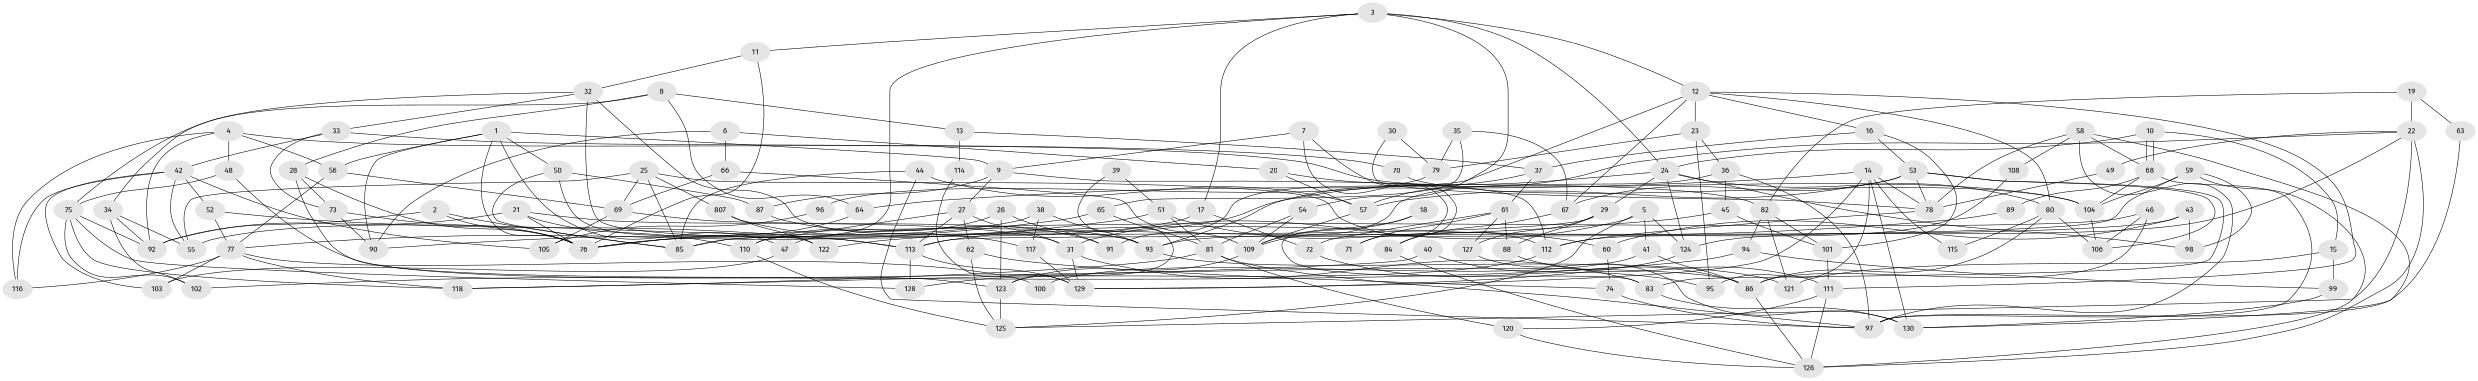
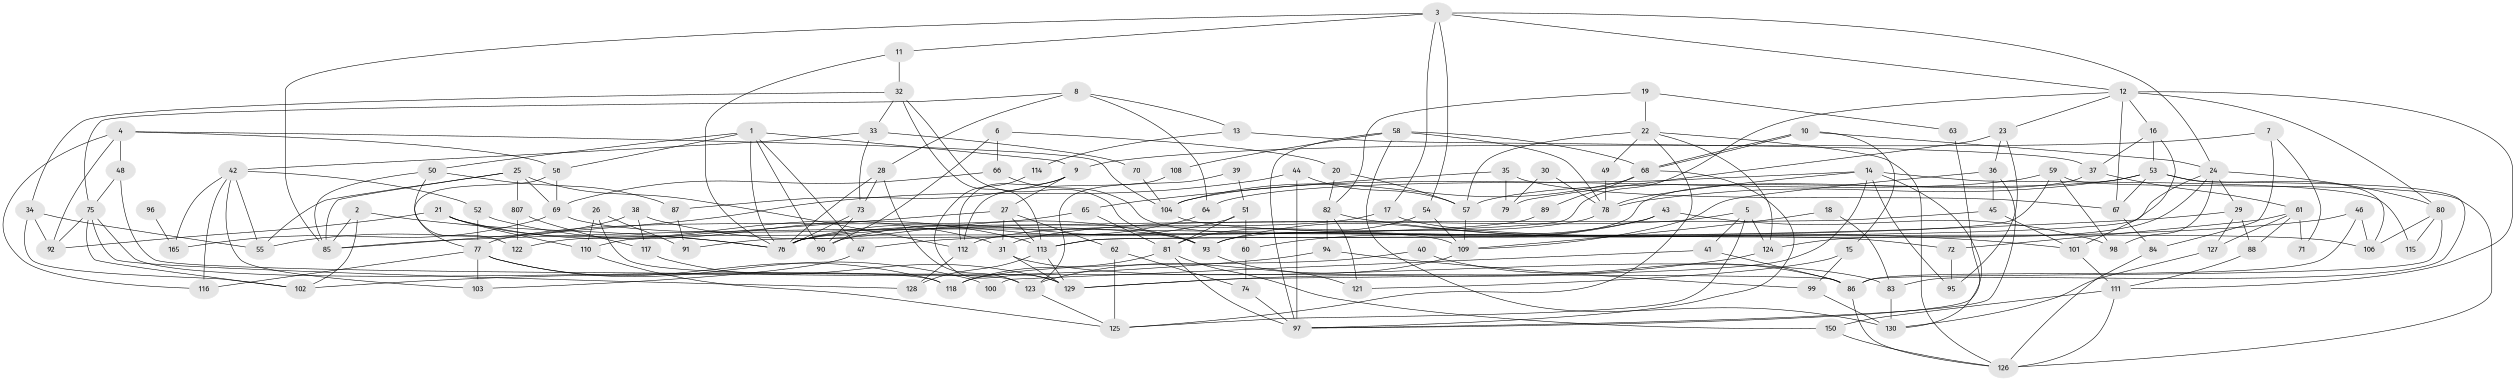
(1069, 189) -> none
(291, 224) -> (347, 260)
(544, 250) -> (174, 250)
(1508, 329) -> (1831, 329)
